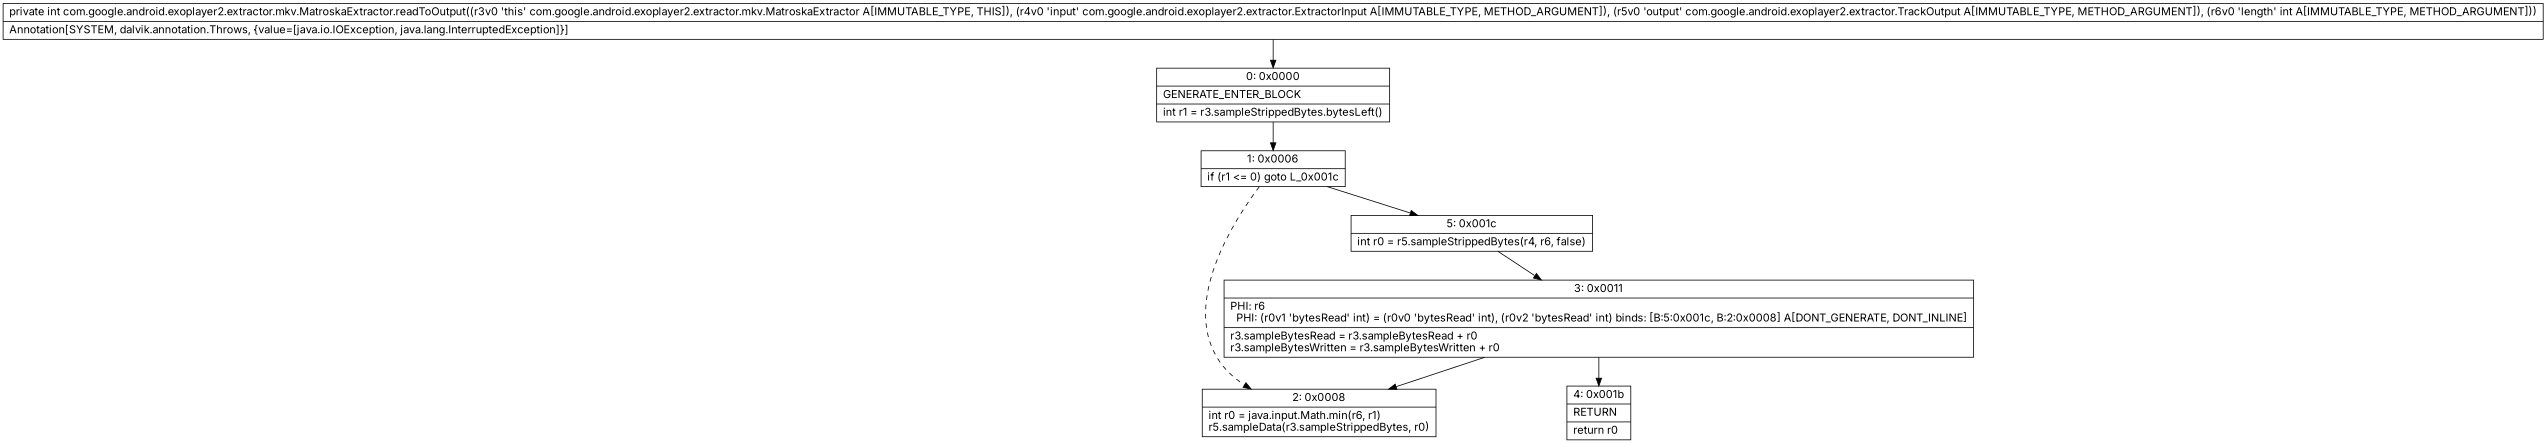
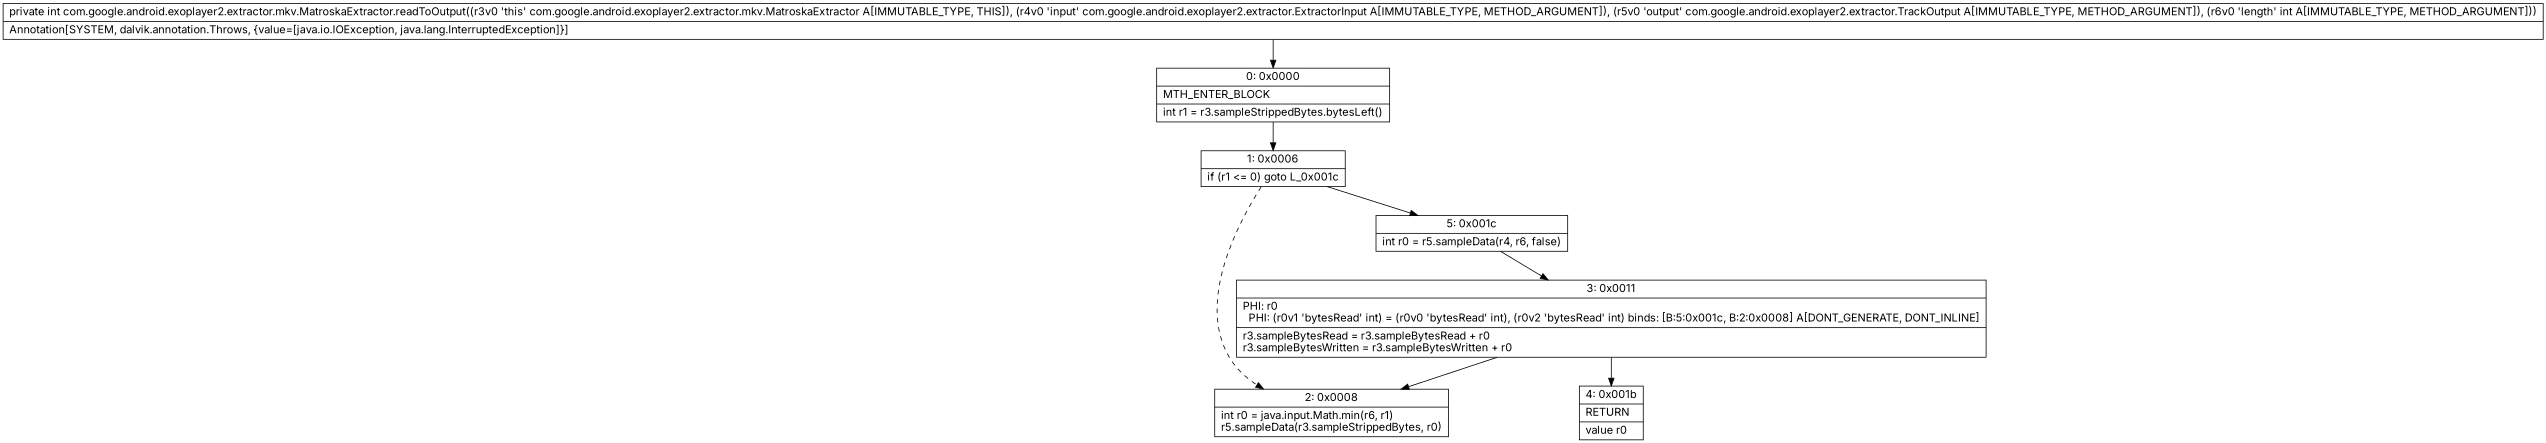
(1232, 95) -> (1217, 95)
(1472, 242) -> (1472, 242)
(1249, 307) -> (1262, 307)
(1596, 430) -> (1607, 430)
